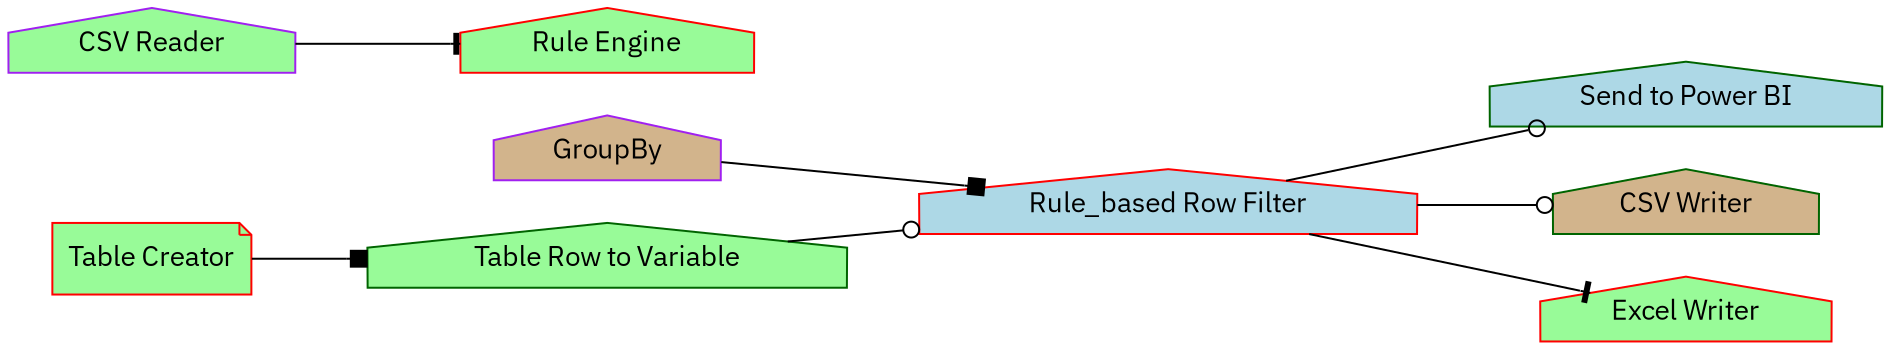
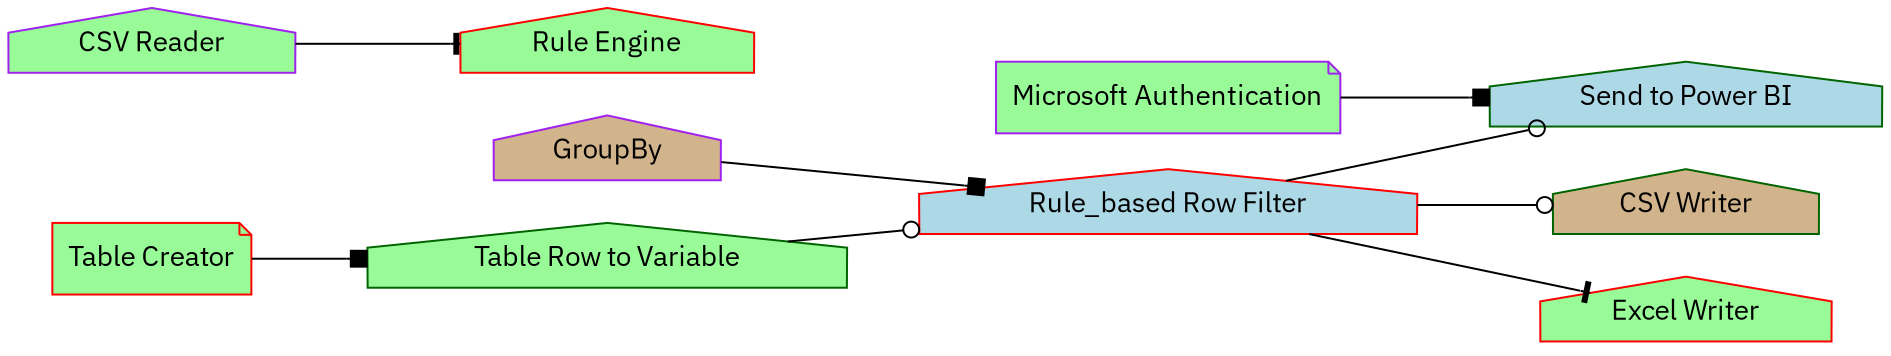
none -> (1168, 98)
